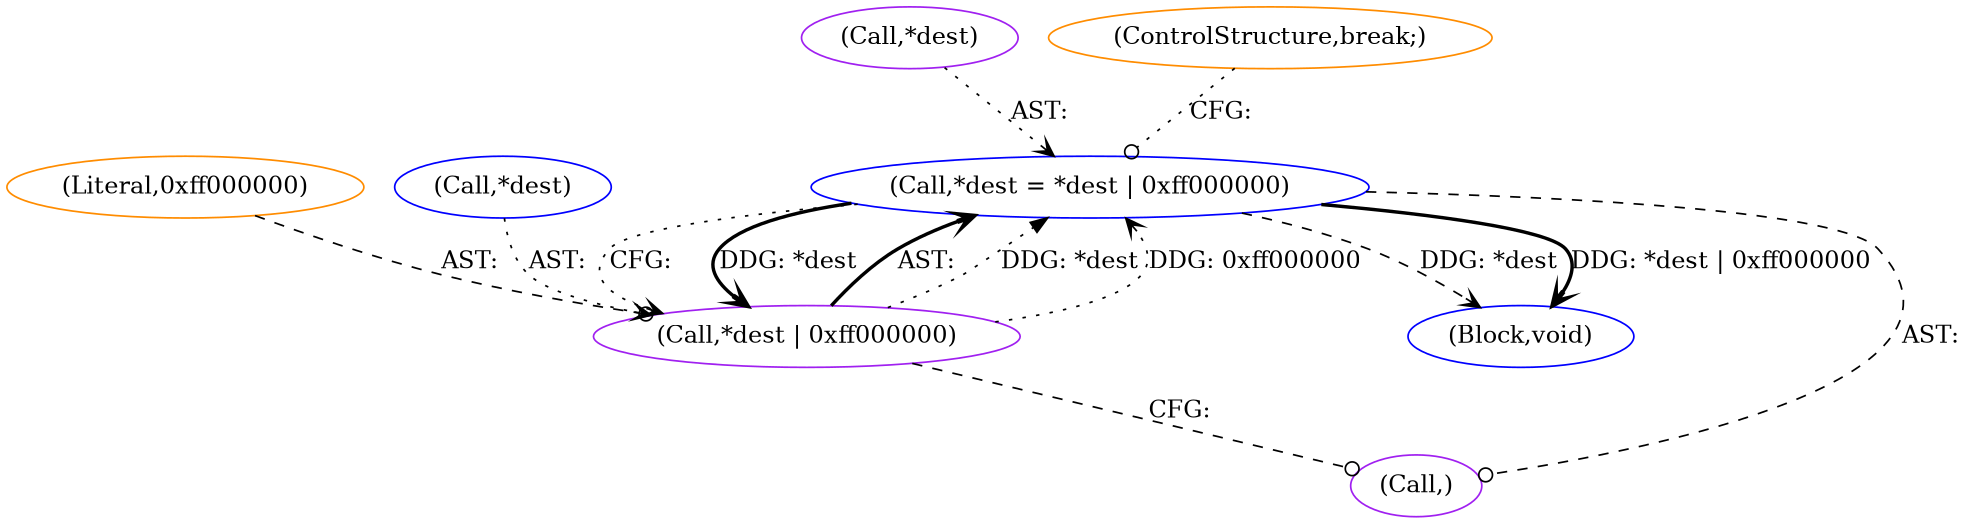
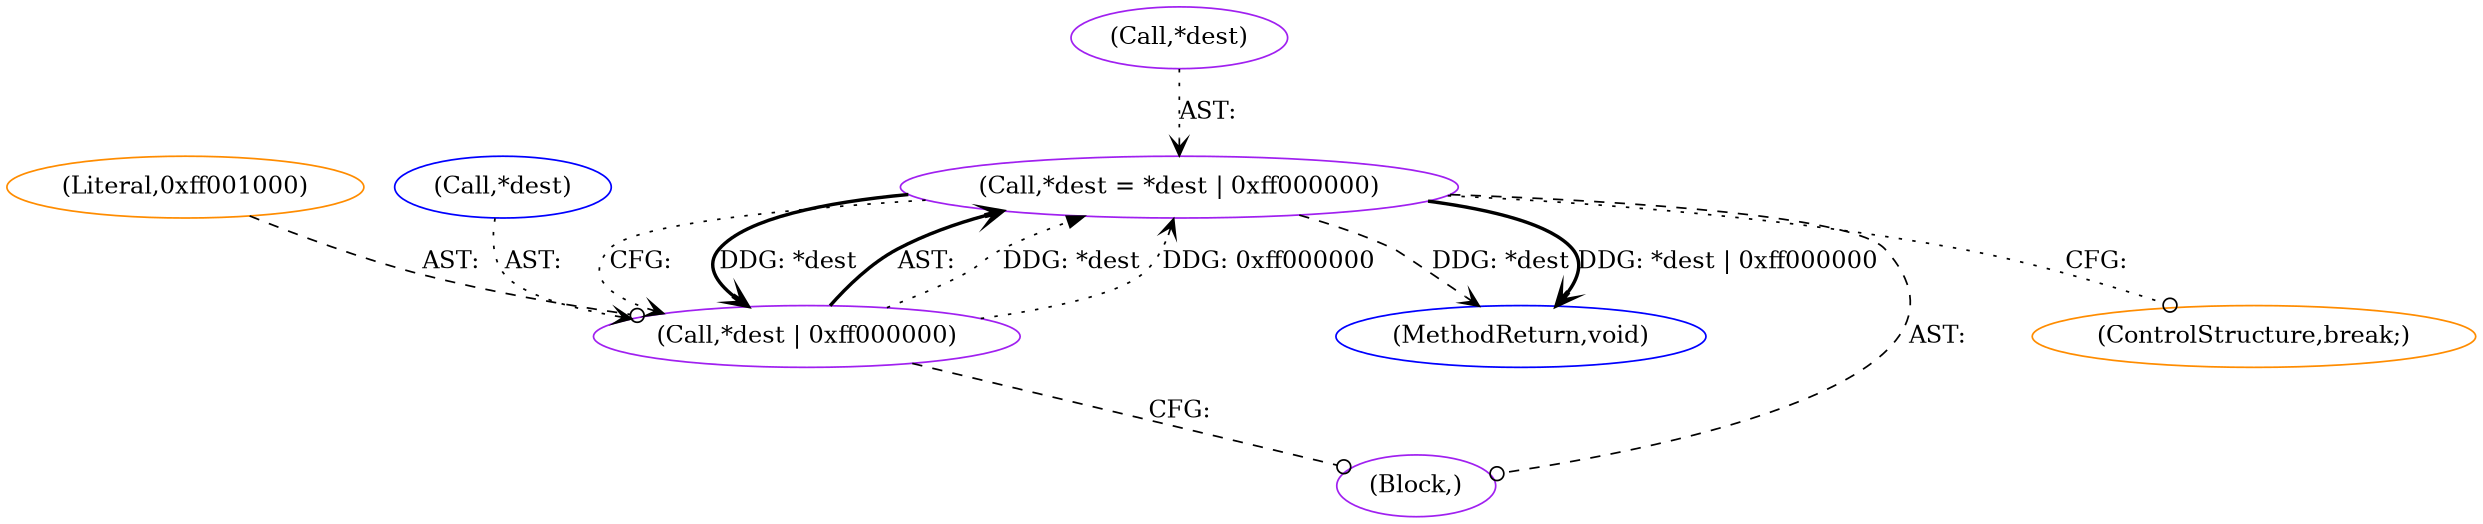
(1186, 108) -> (1899, 239)
(185, 187) -> (185, 187)
(1090, 187) -> (1179, 187)
(1521, 336) -> (1521, 336)
(1416, 486) -> (1416, 486)
